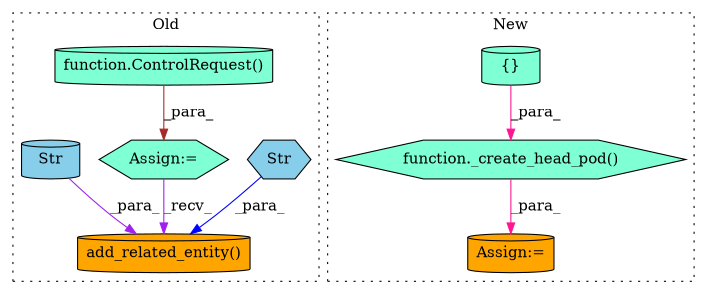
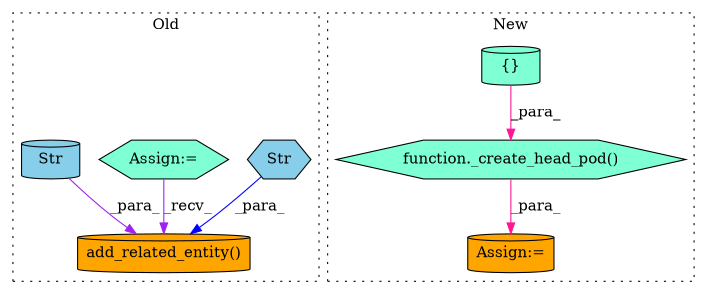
(164, 66) -> none
